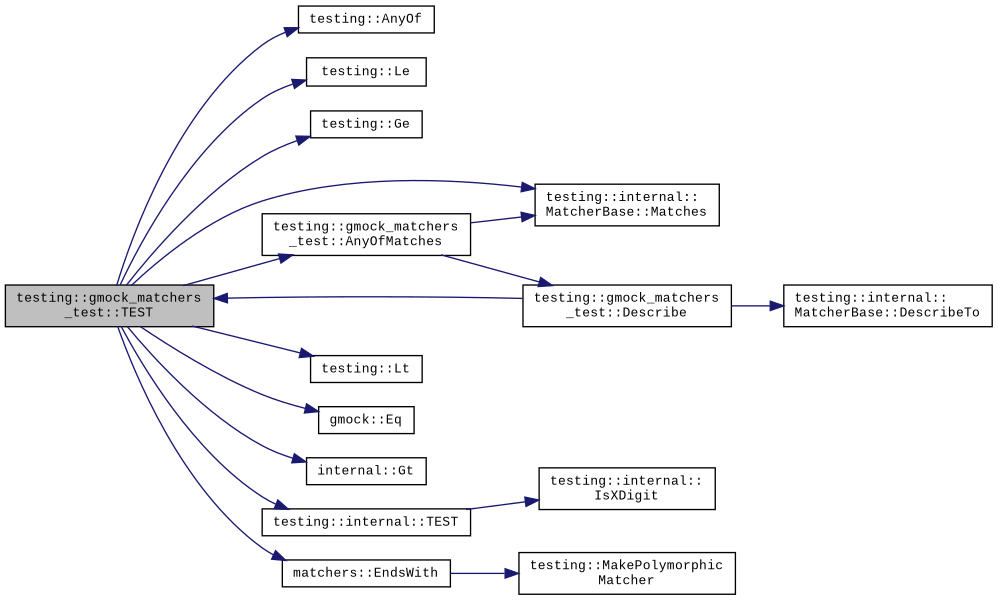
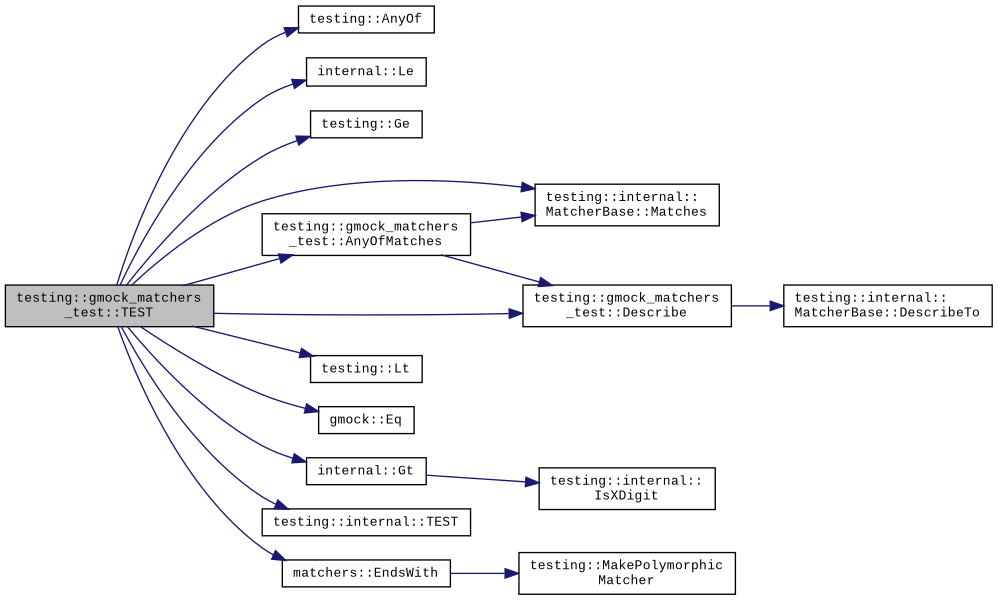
(366, 72) -> (366, 72)
(375, 297) -> (361, 315)
(496, 506) -> (476, 479)
